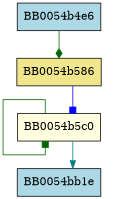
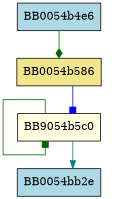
(59, 127) -> (59, 127)
(59, 182) -> (59, 182)
